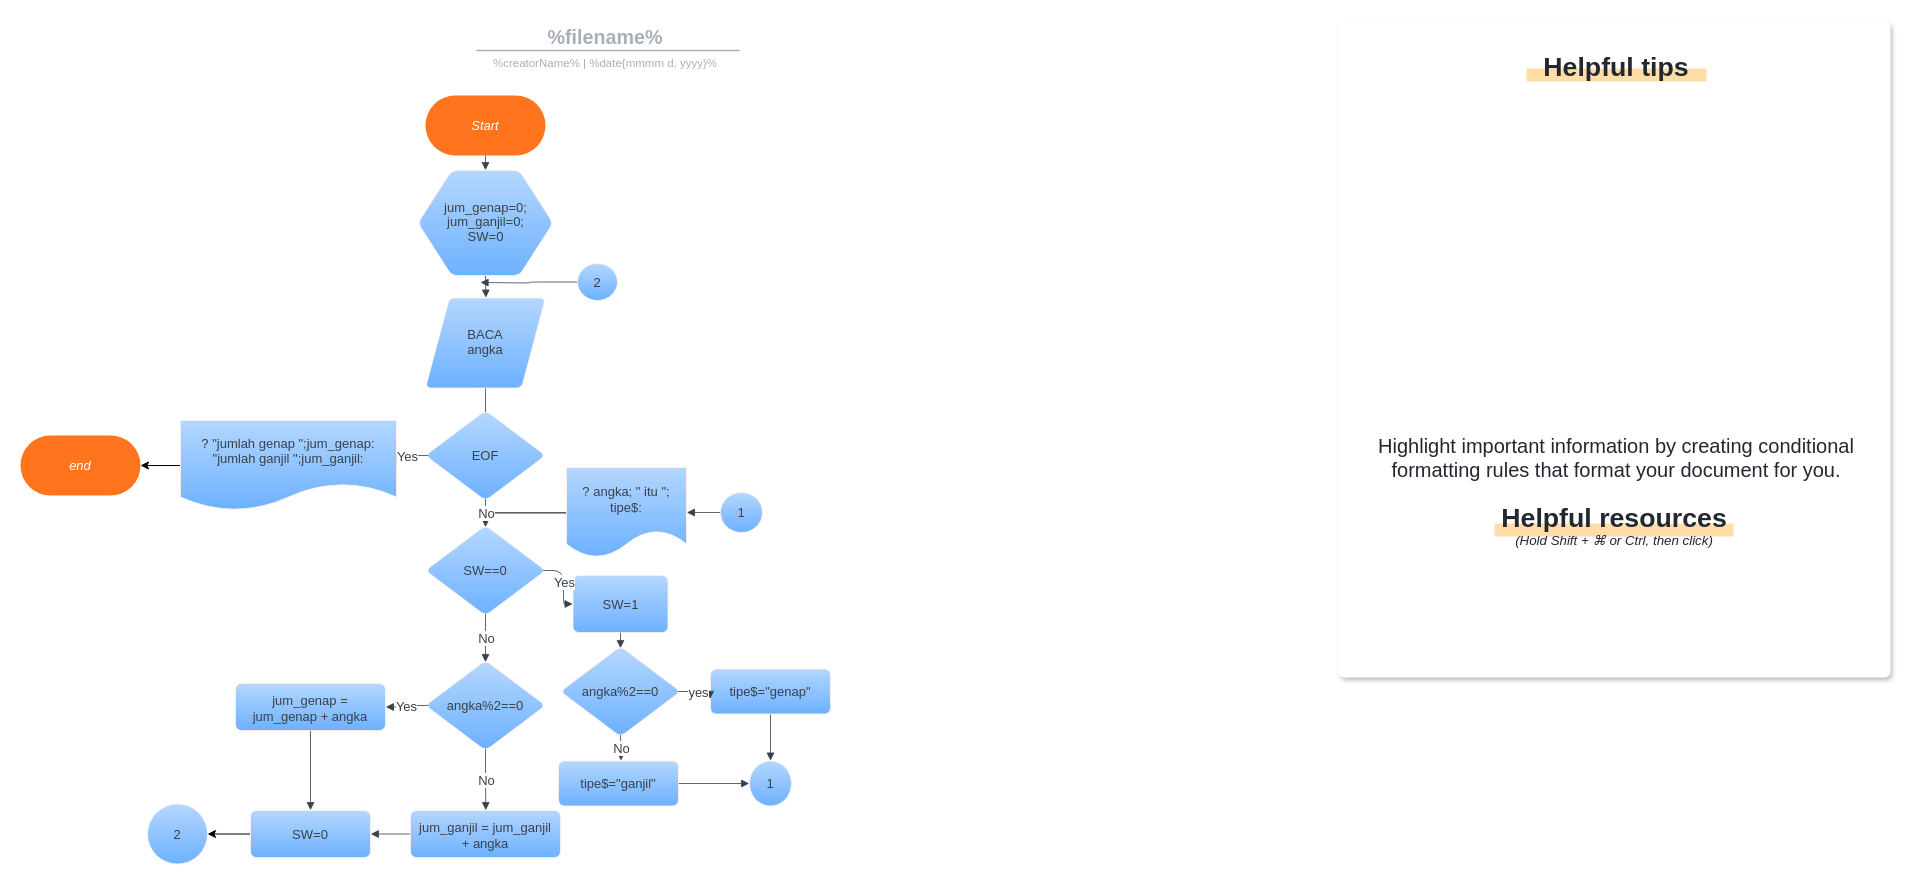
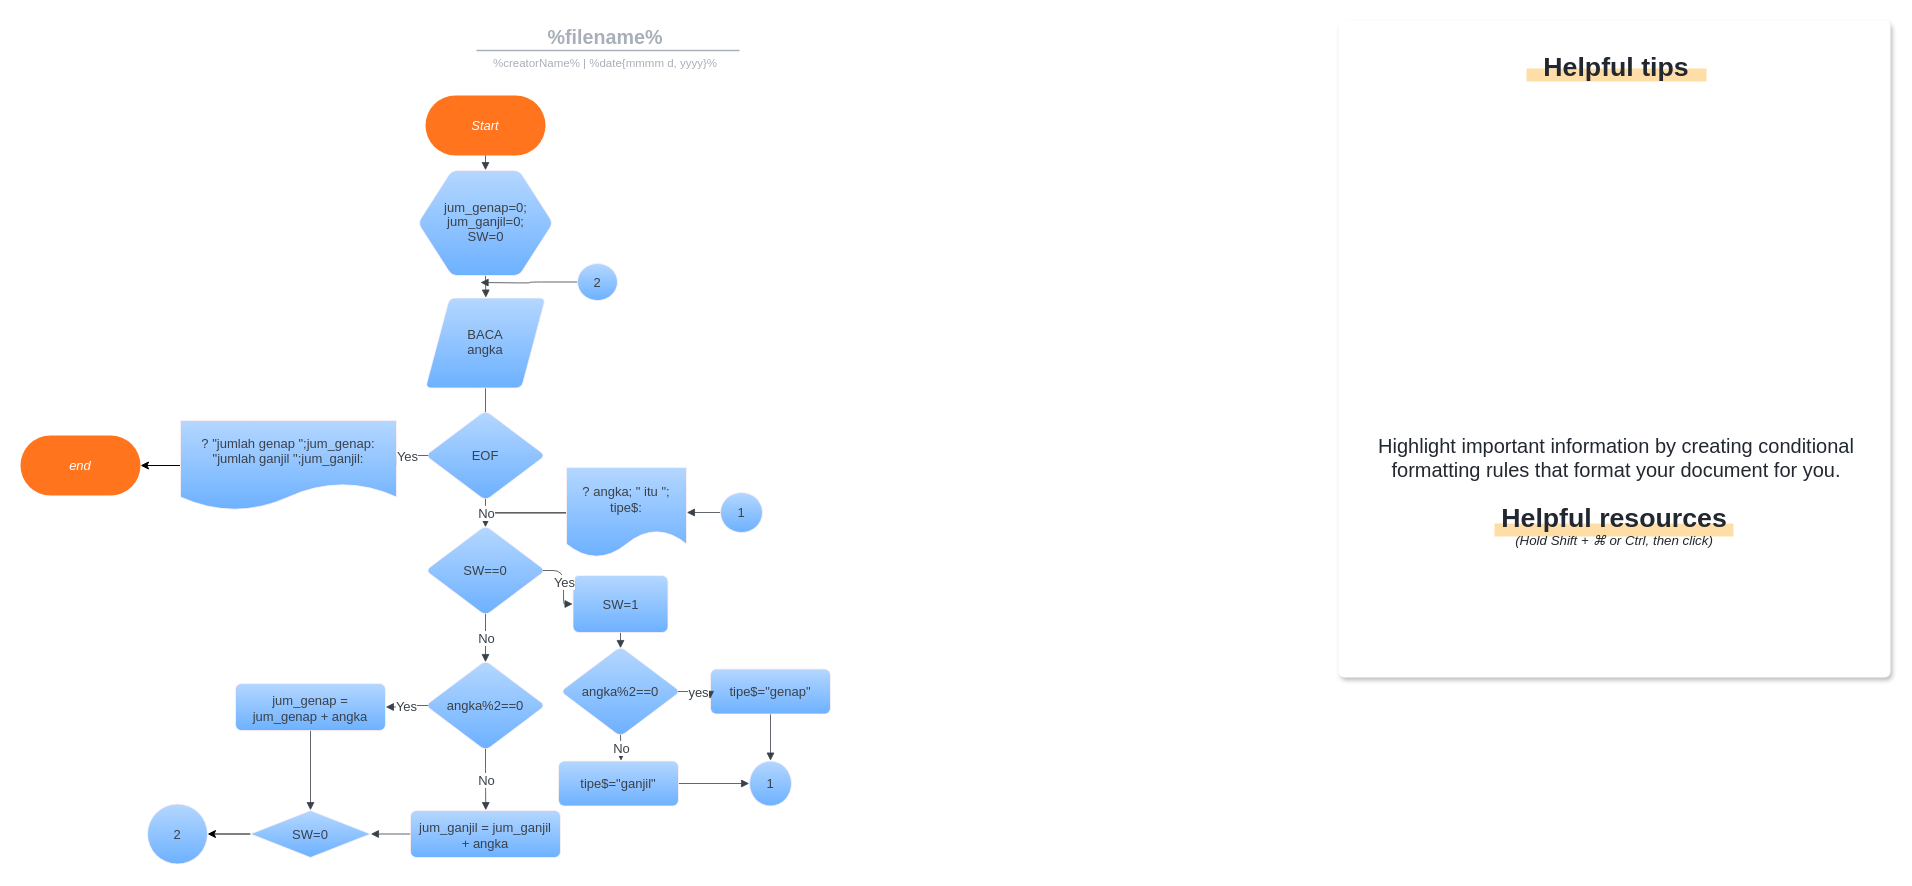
(311, 834) -> (311, 834)
